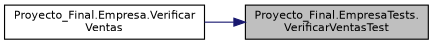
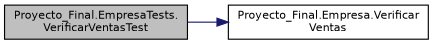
(219, 22) -> (202, 22)
